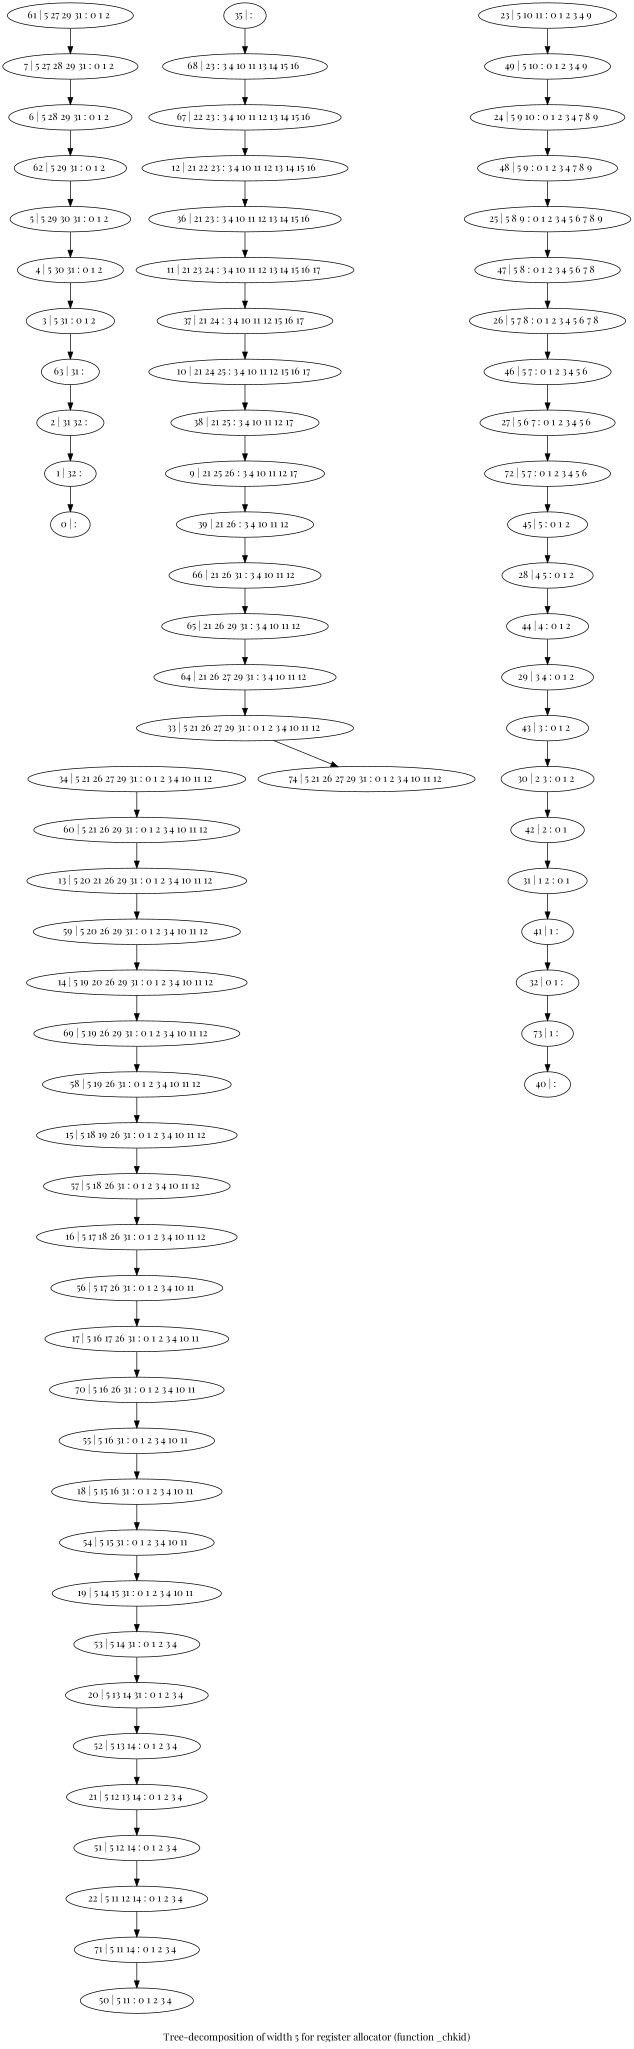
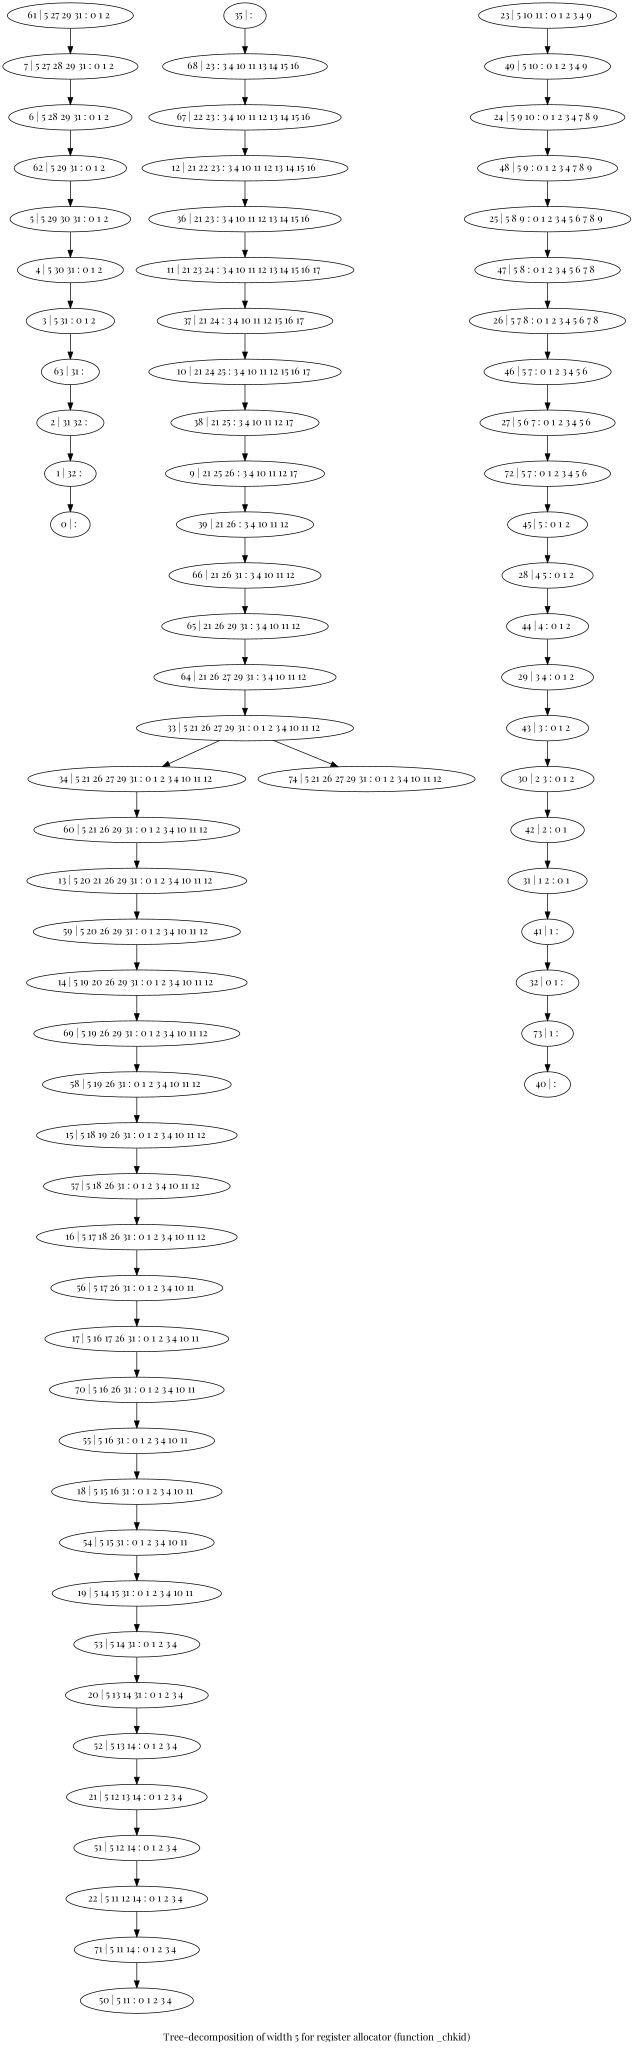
none -> (194, 752)
